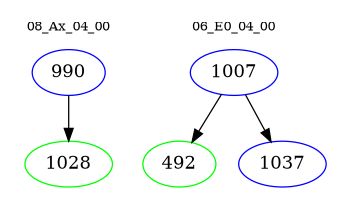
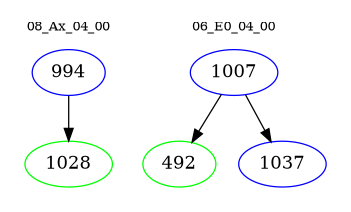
(69, 73) -> (69, 73)
